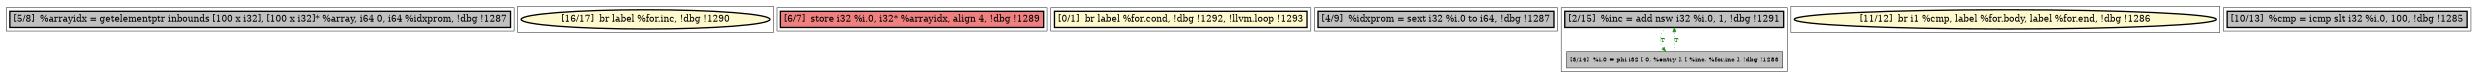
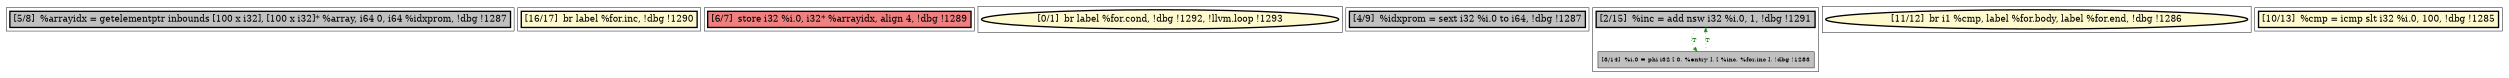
(646, 19) -> (609, 19)
(1181, 19) -> (1160, 19)
(2347, 19) -> (2379, 19)
